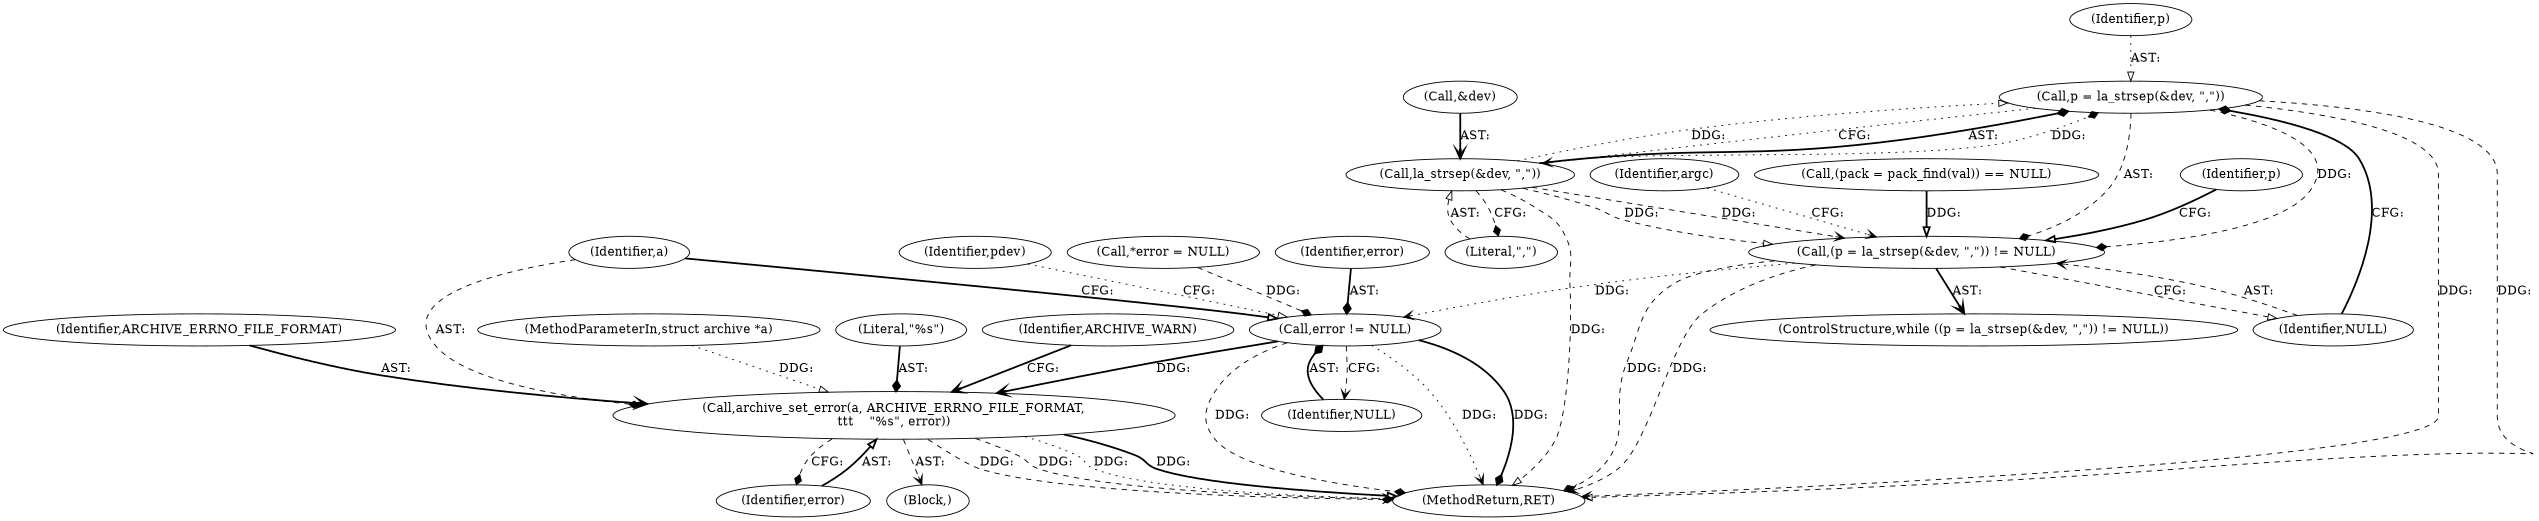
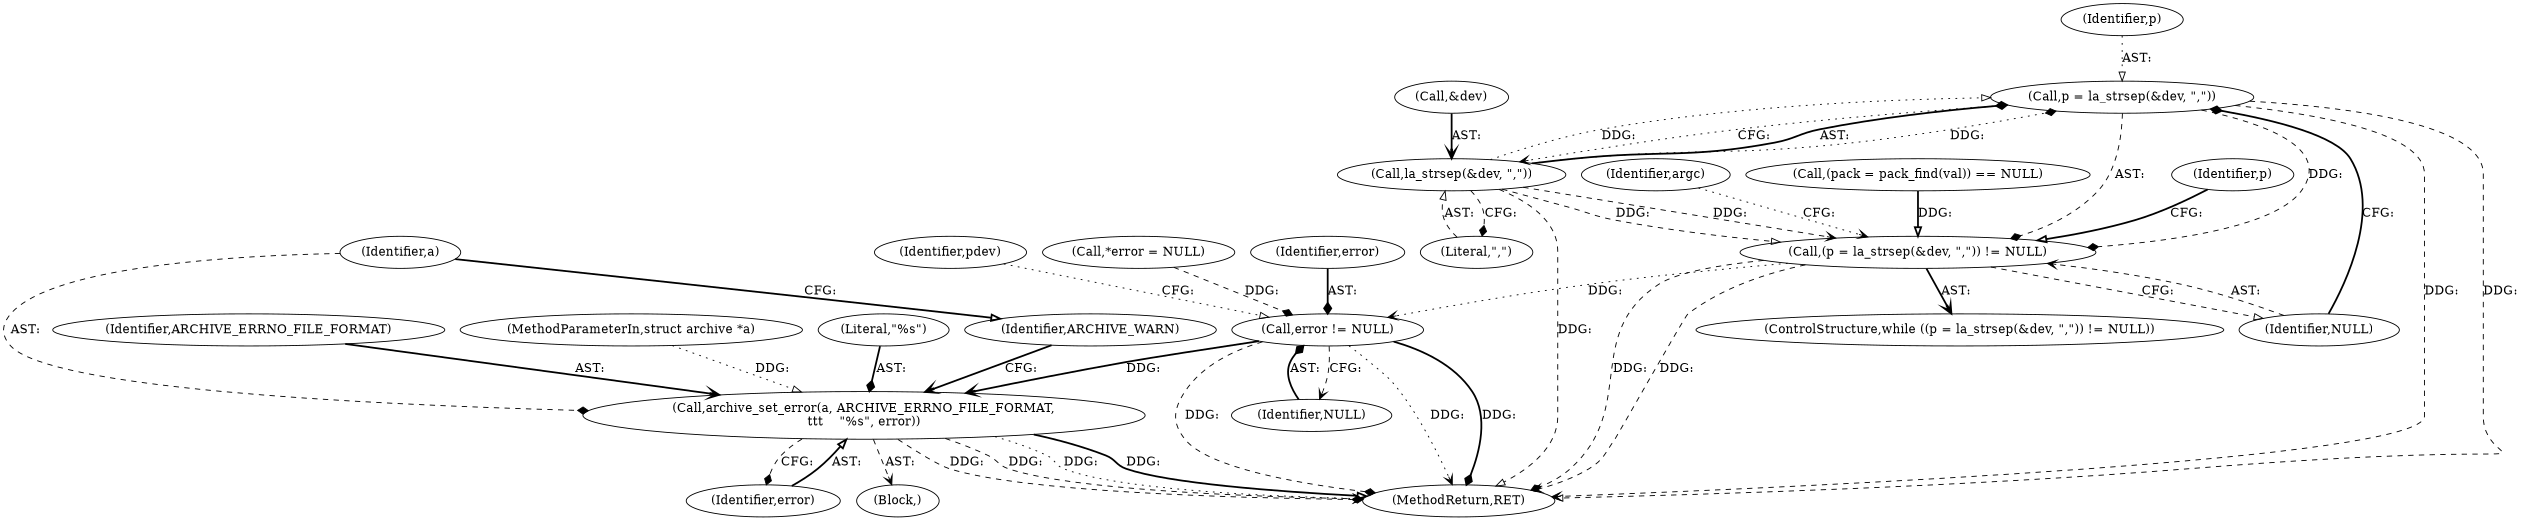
(977, 286) -> (723, 288)
